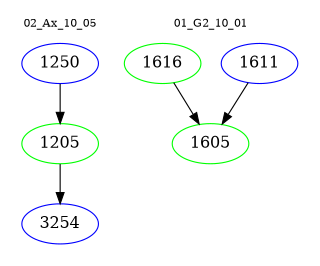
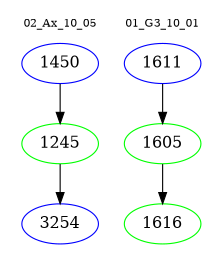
(211, 24) -> (163, 24)
(60, 63) -> (60, 63)
(183, 99) -> (163, 178)
(60, 144) -> (60, 144)
